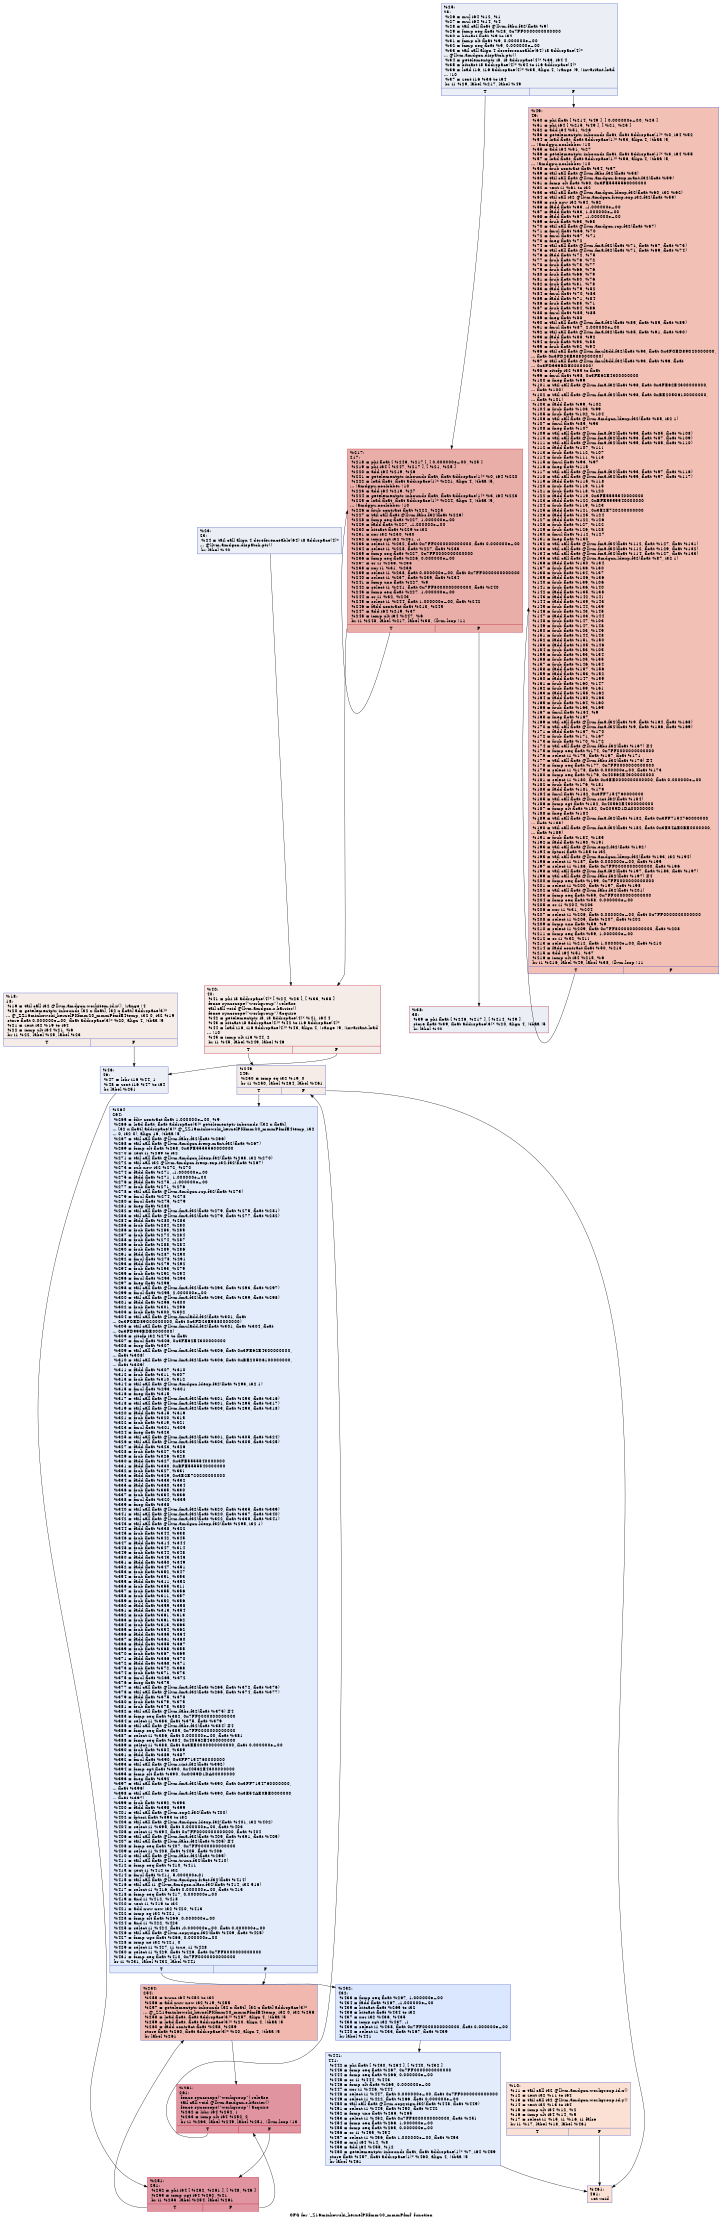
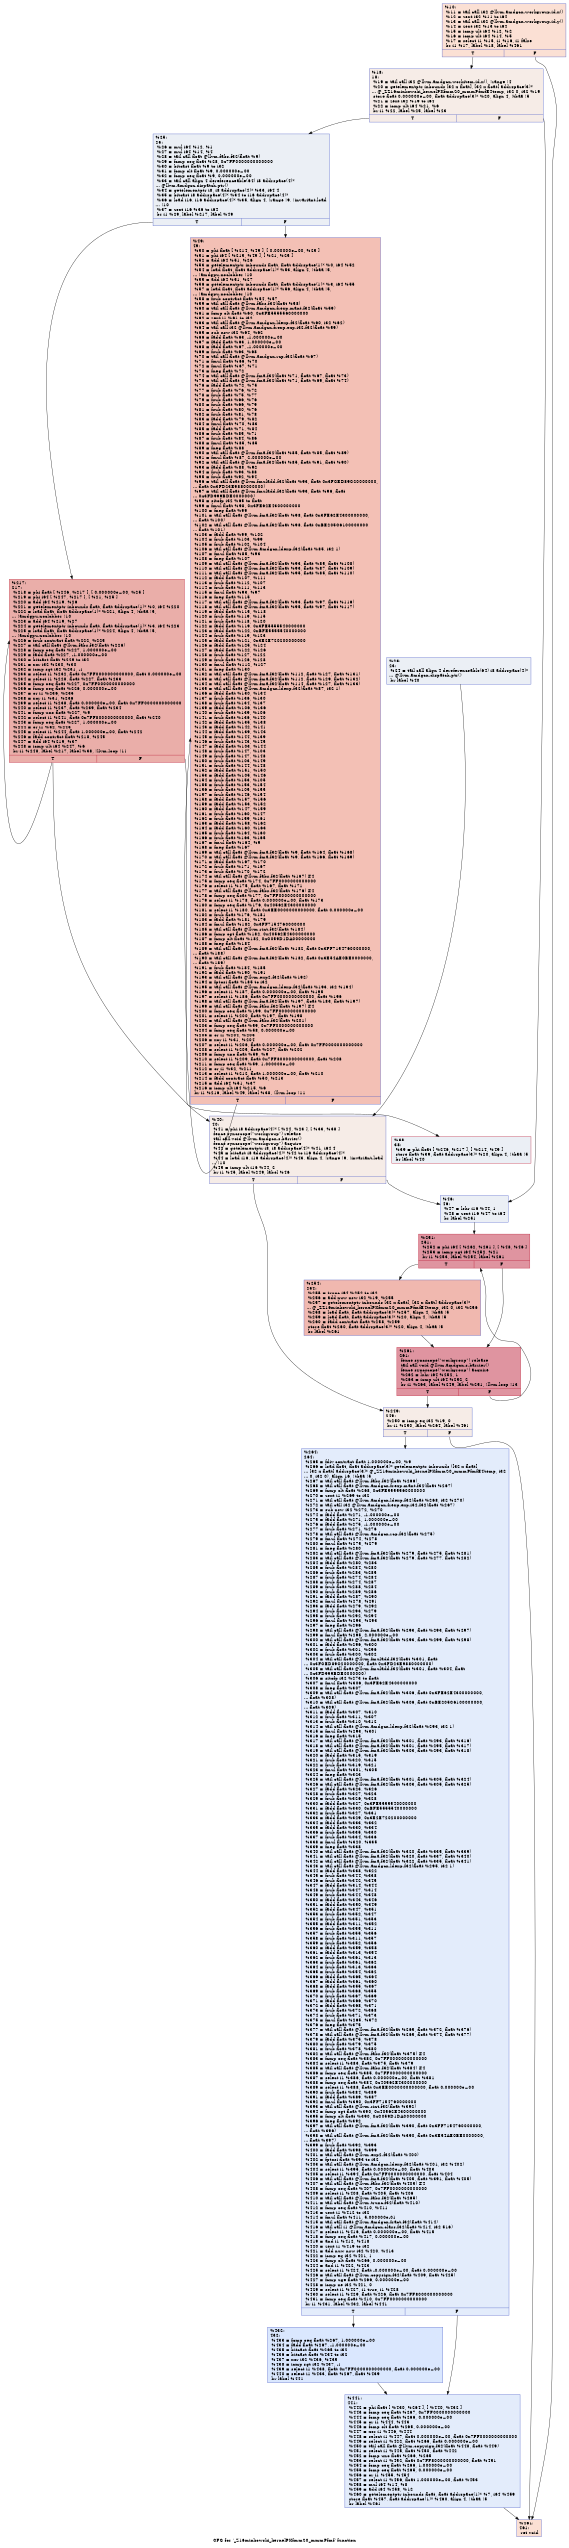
none -> (473, 61)
none -> (340, 123)
(293, 1020) -> (298, 1150)
(265, 1977) -> (455, 2354)
